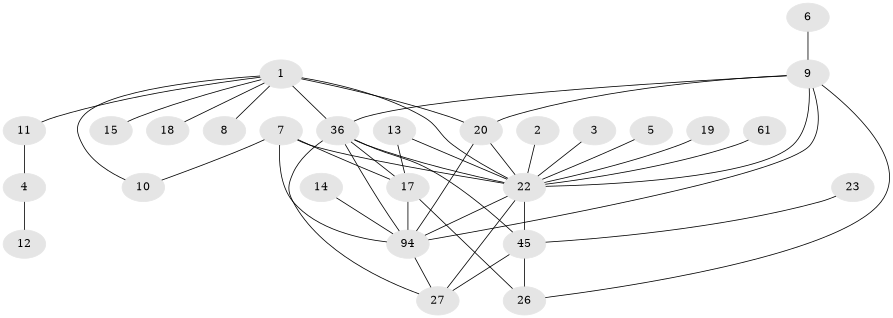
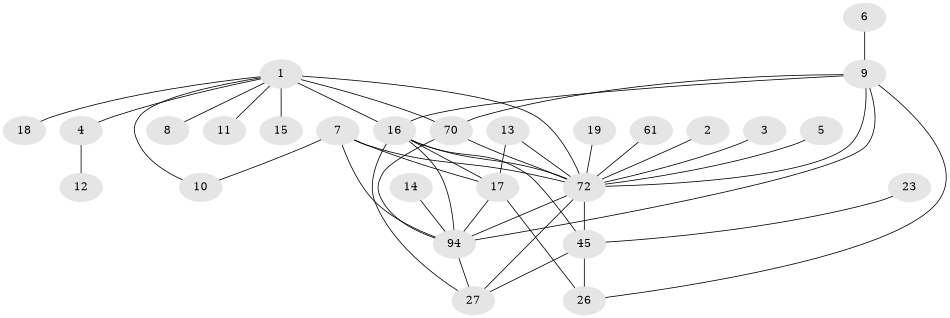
(338, 131) -> (395, 131)
(481, 131) -> (451, 131)
(24, 159) -> (138, 109)
(524, 187) -> (584, 187)
